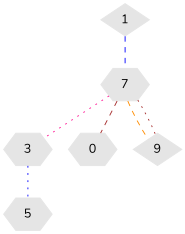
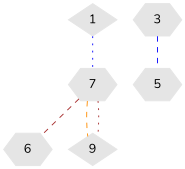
(125, 52) -> (93, 52)
(77, 117) -> none
(93, 149) -> (28, 149)
(28, 182) -> (157, 52)
